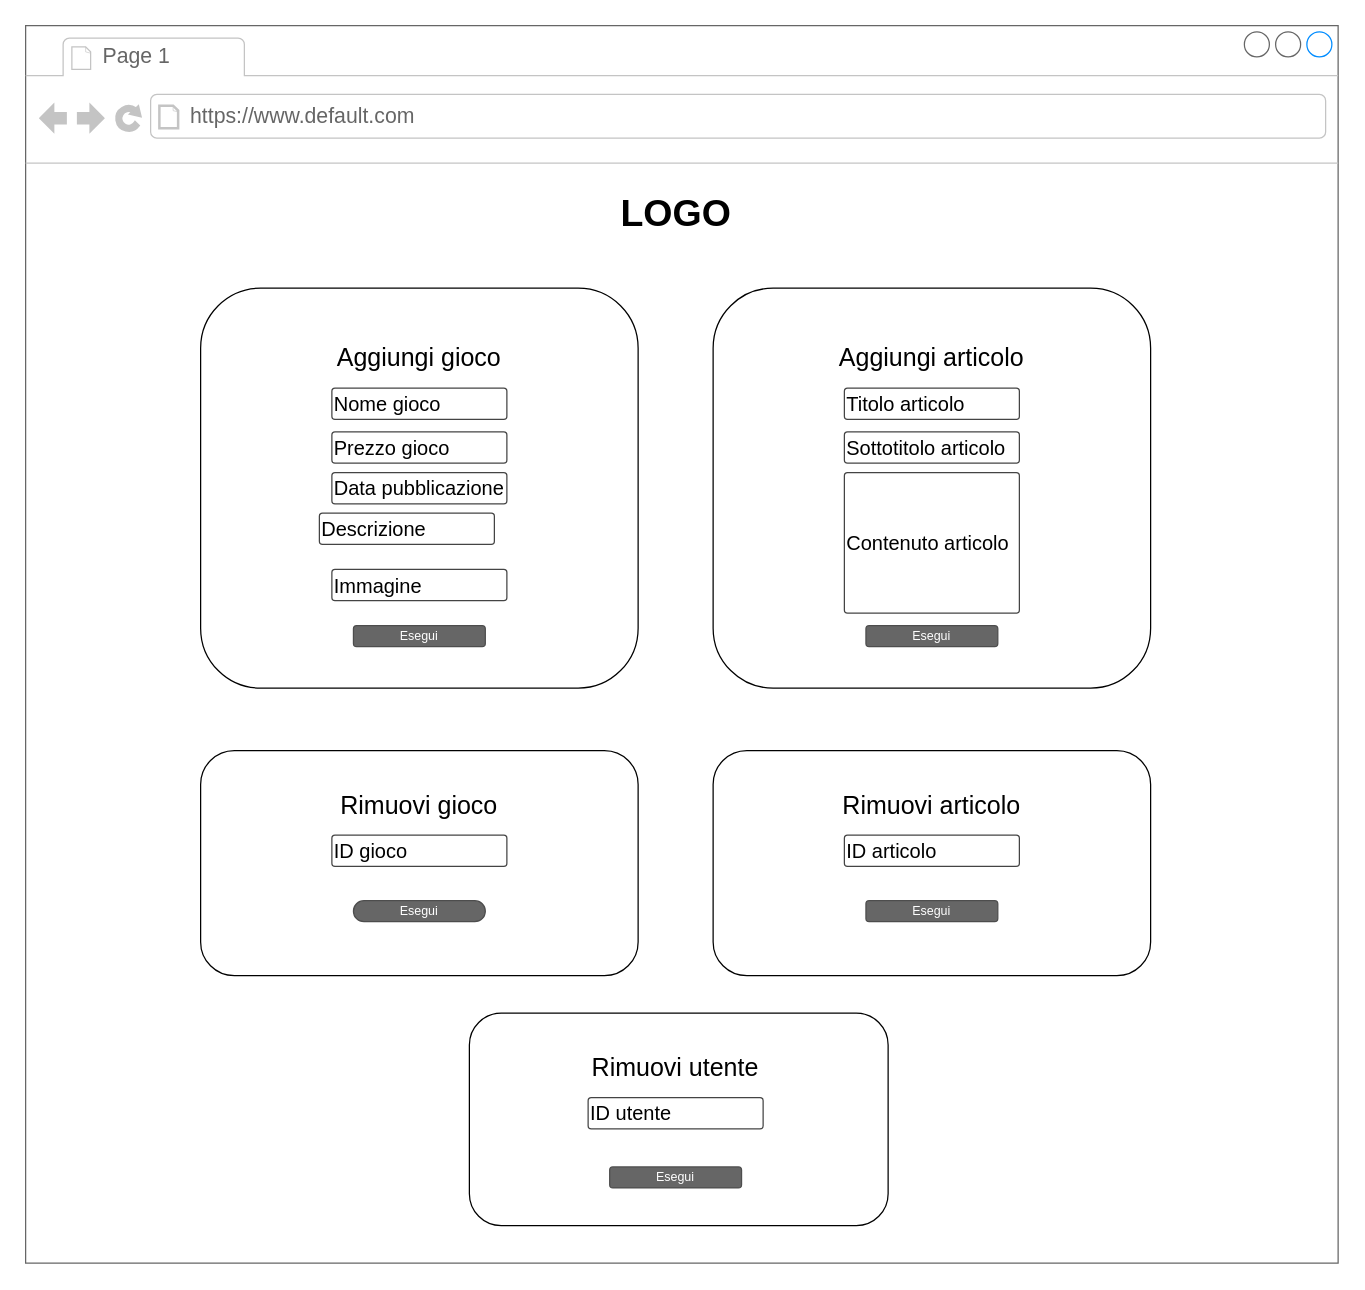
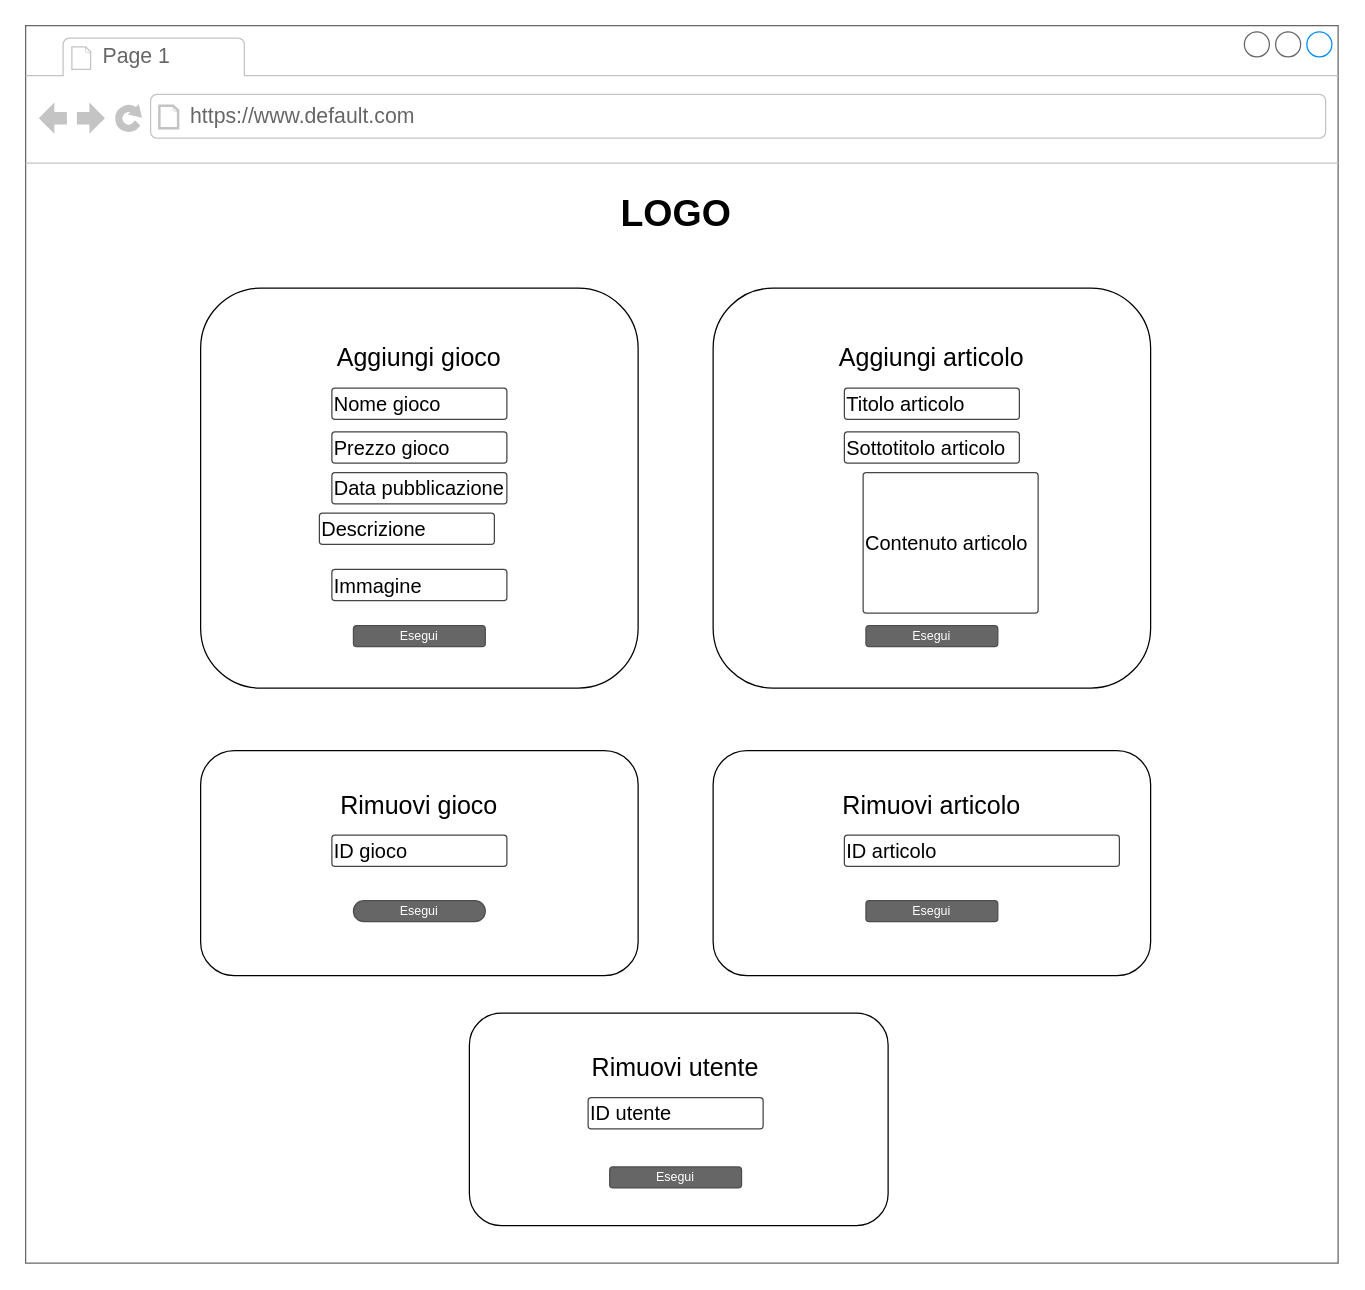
(932, 543) -> (951, 543)
(932, 851) -> (982, 851)
